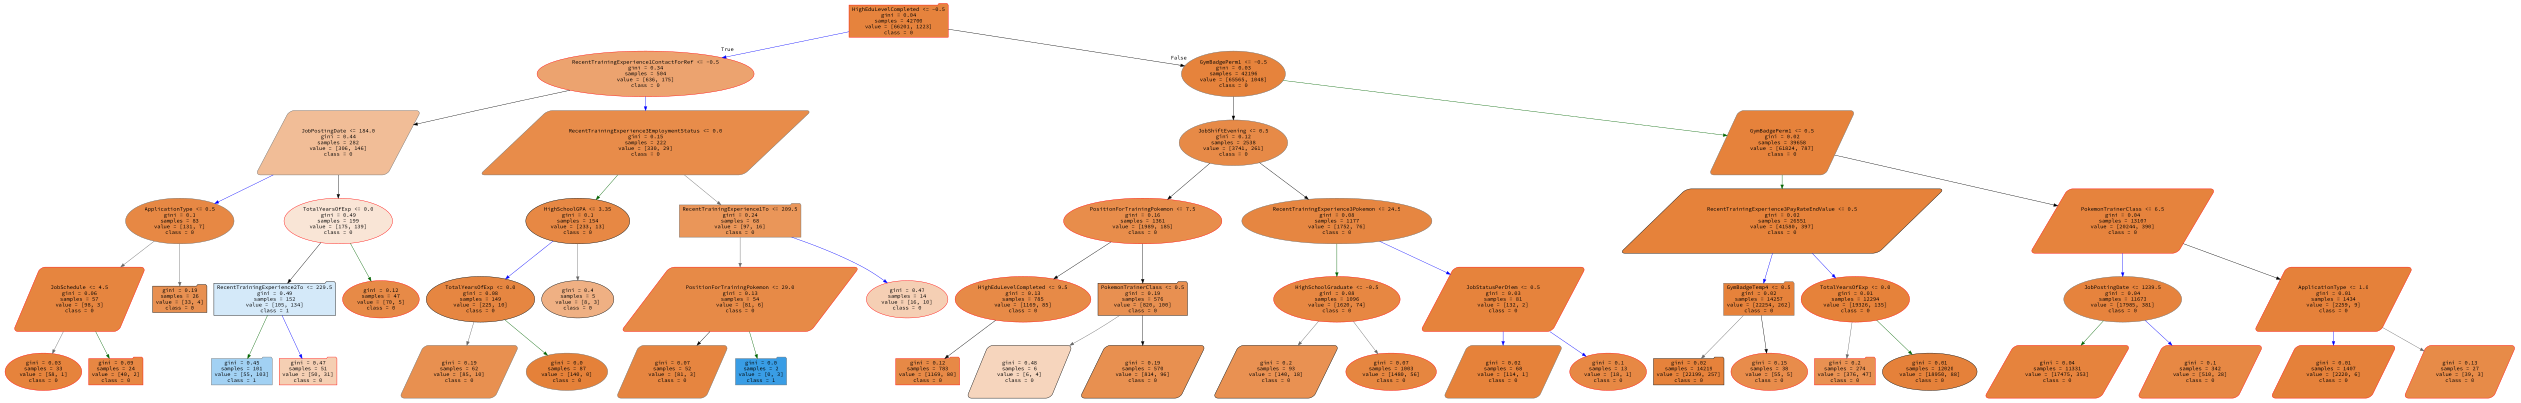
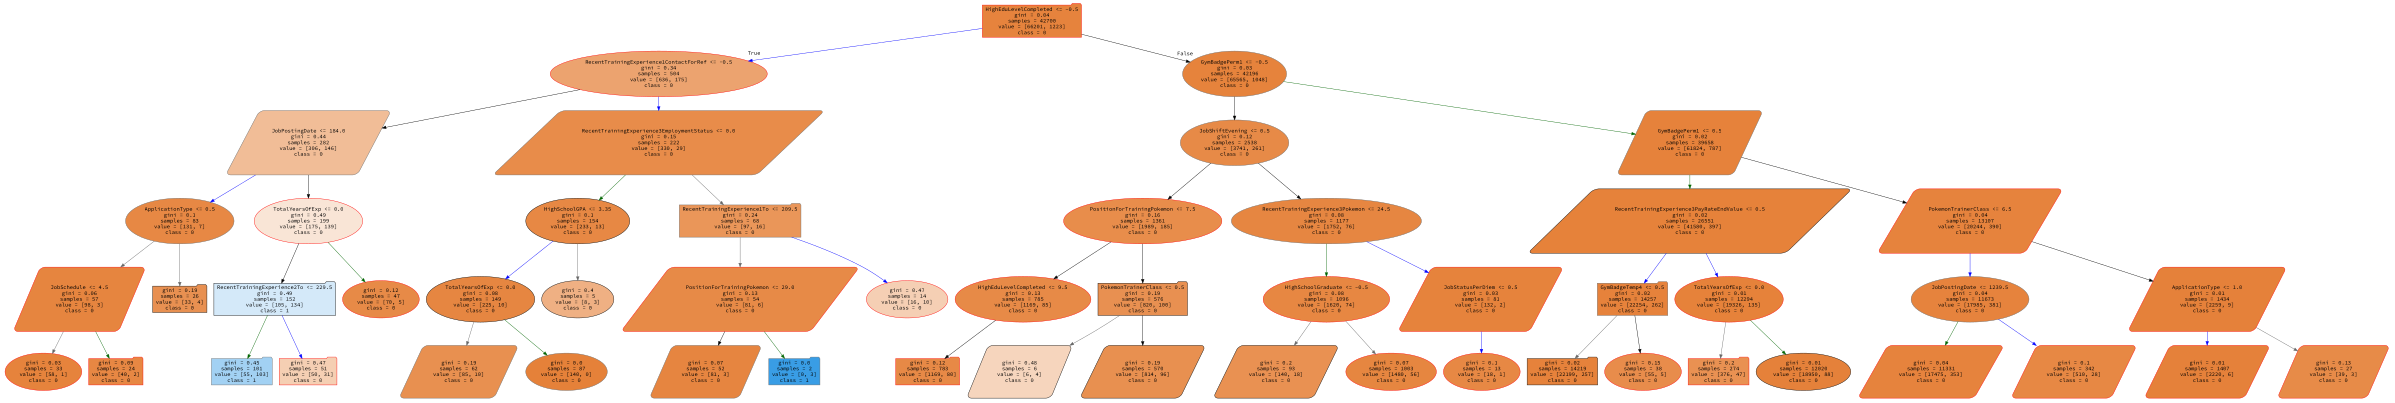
(1503, 372) -> none
